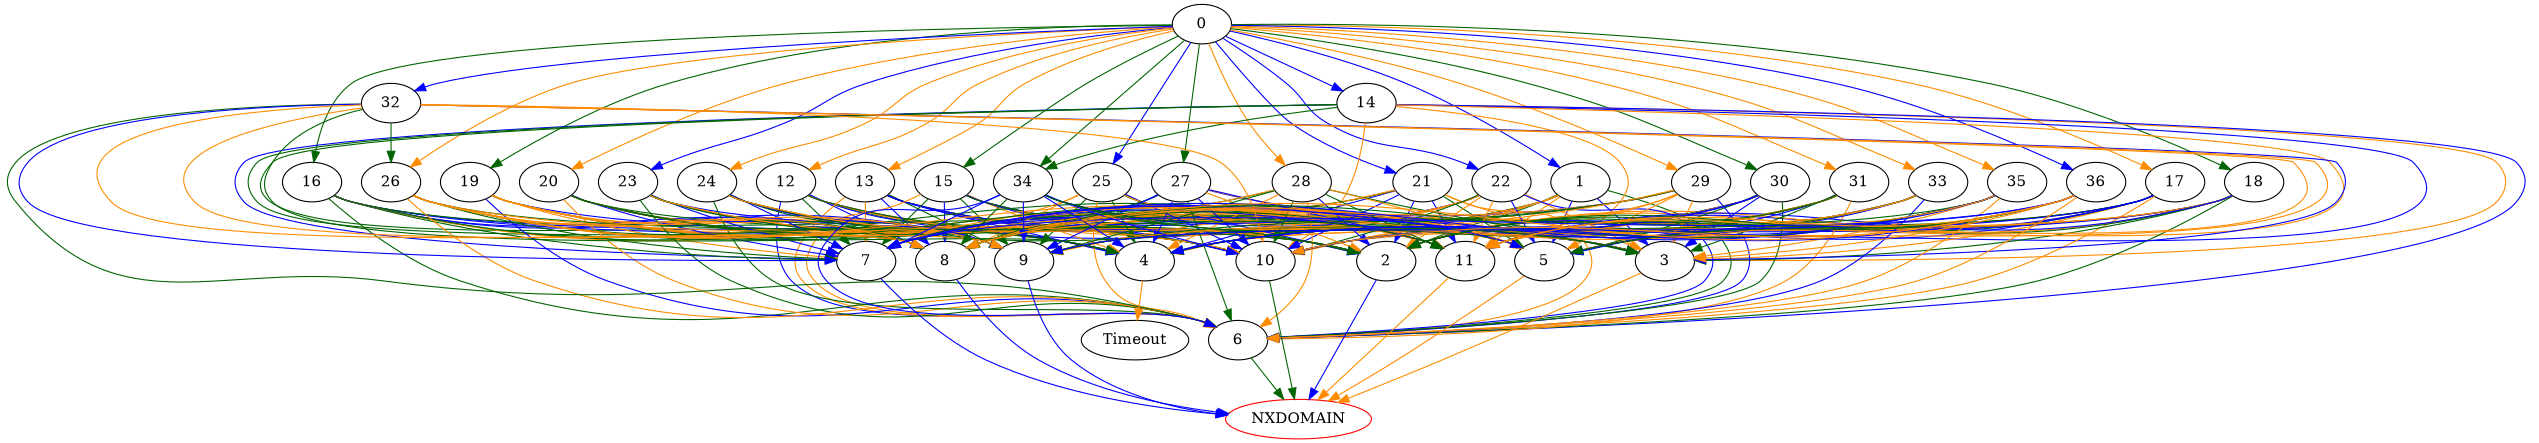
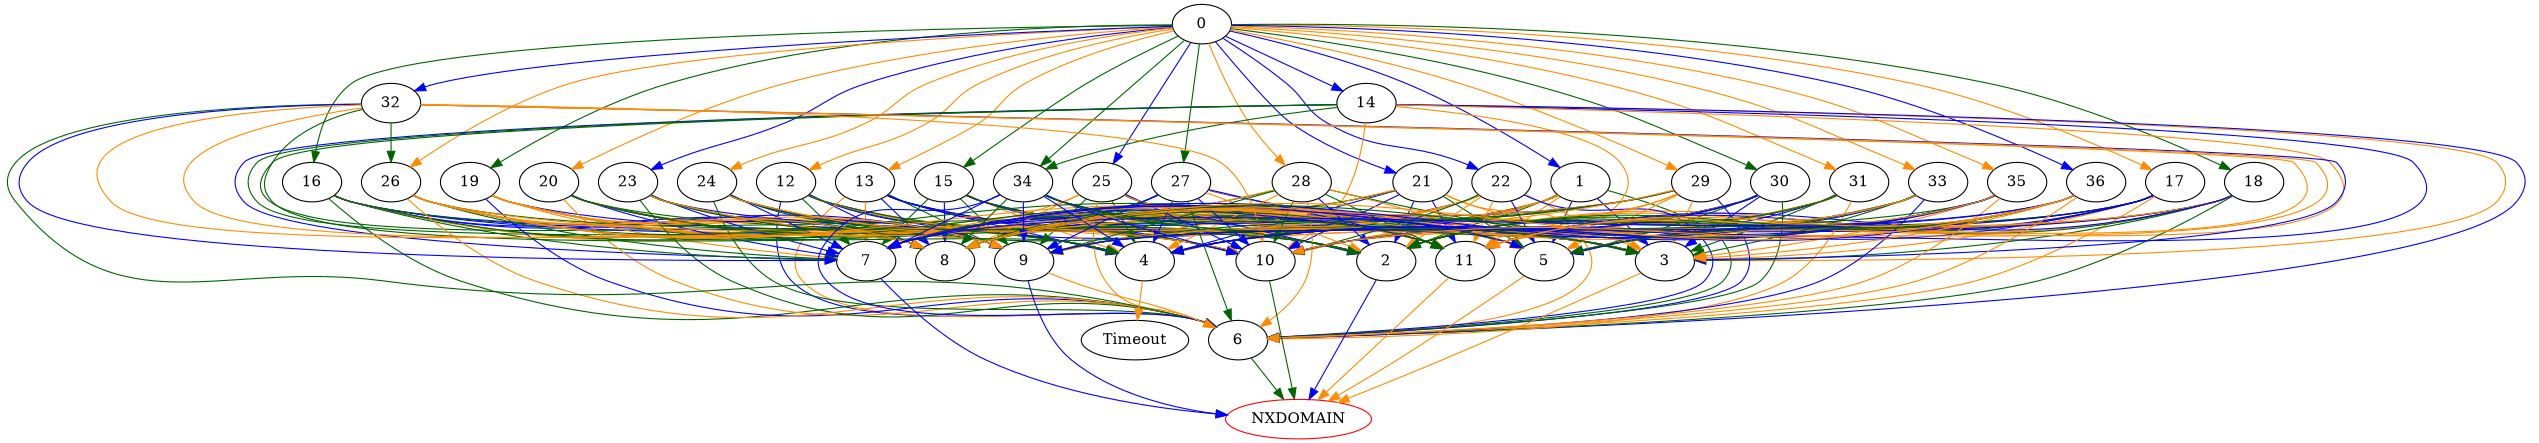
none -> (1811, 228)
(810, 274) -> (1107, 293)
(1071, 376) -> none
